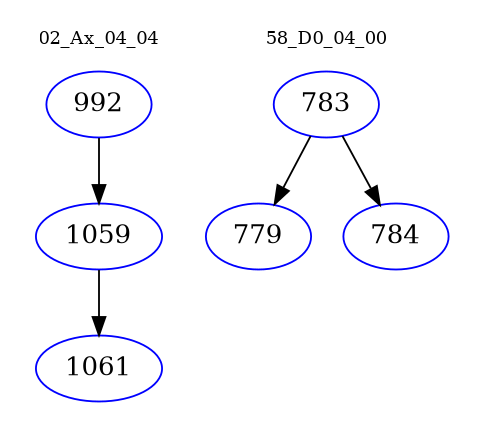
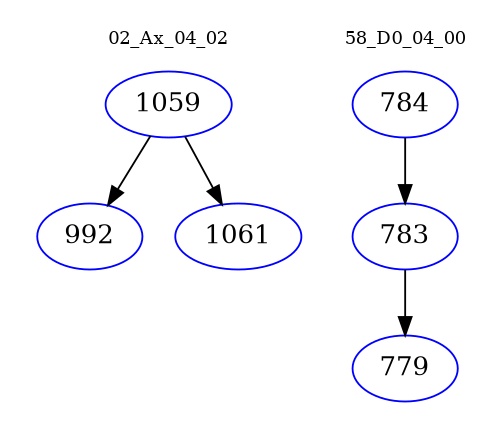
(99, 39) -> (169, 39)
(99, 162) -> (134, 163)
(357, 162) -> (405, 162)
